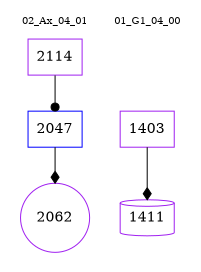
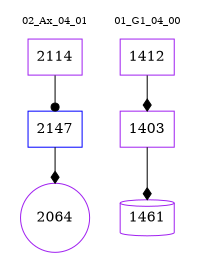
none -> (147, 57)
(55, 129) -> (55, 129)
(55, 218) -> (55, 218)
(147, 218) -> (147, 218)
